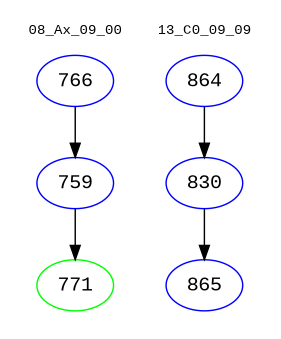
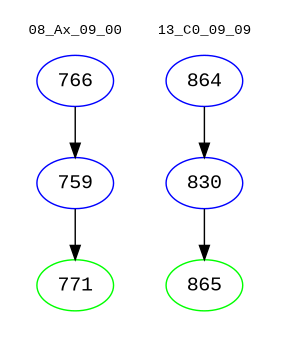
(204, 285) -> (204, 285)
